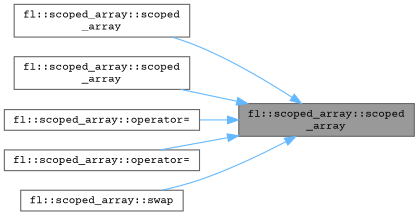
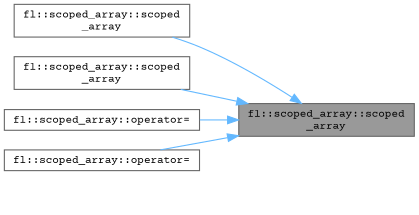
(102, 201) -> none
